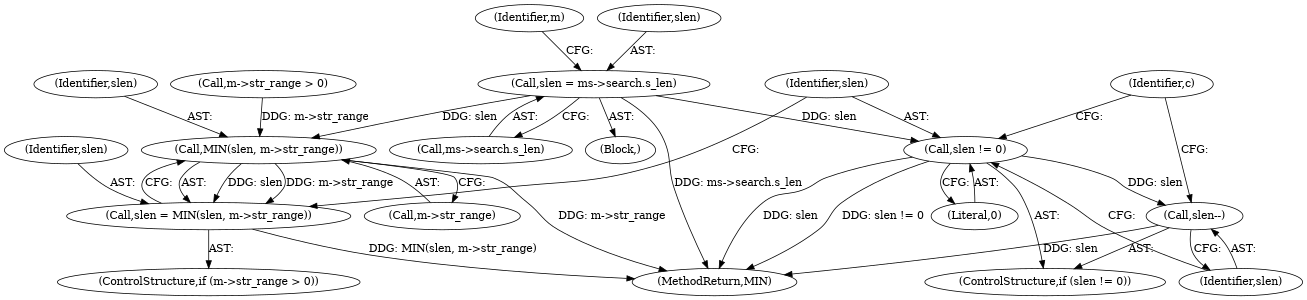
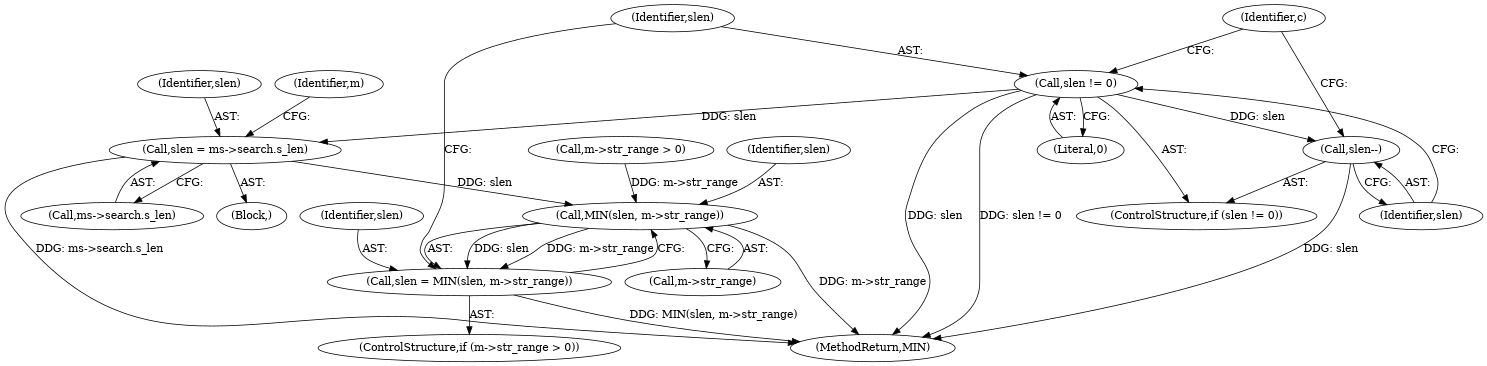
(783, 118) -> (673, 115)
